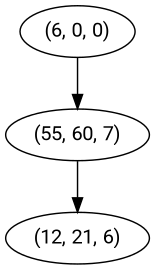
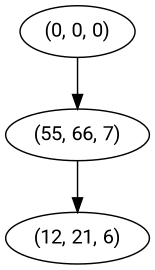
(78, 32) -> (78, 32)
(78, 135) -> (78, 135)
